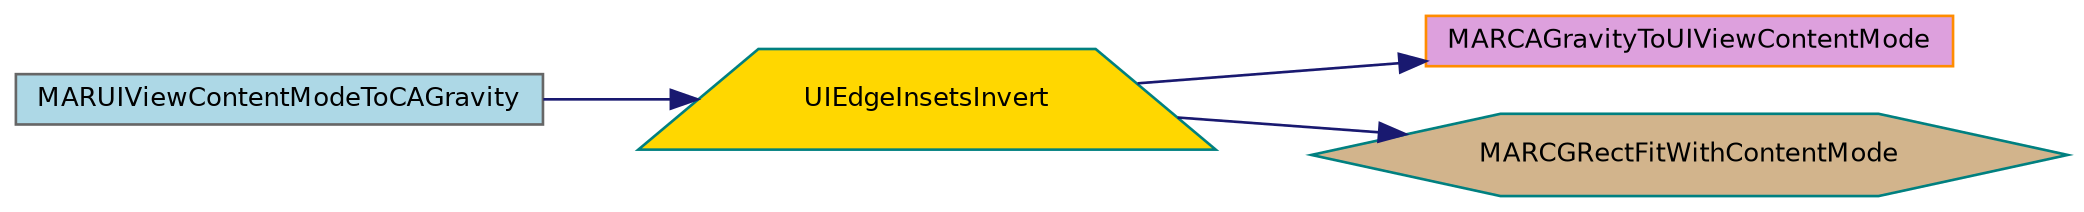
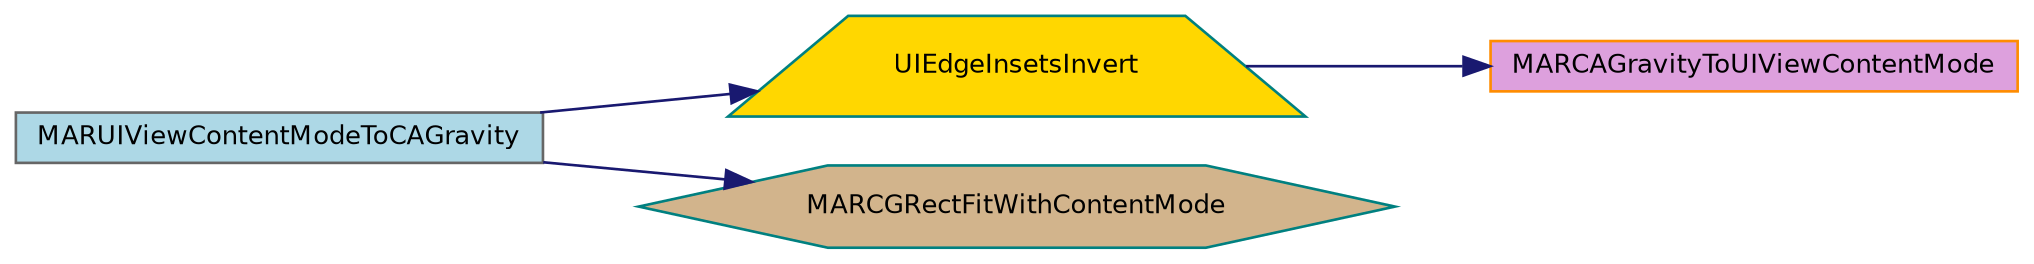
(1278, 125) -> (634, 171)
